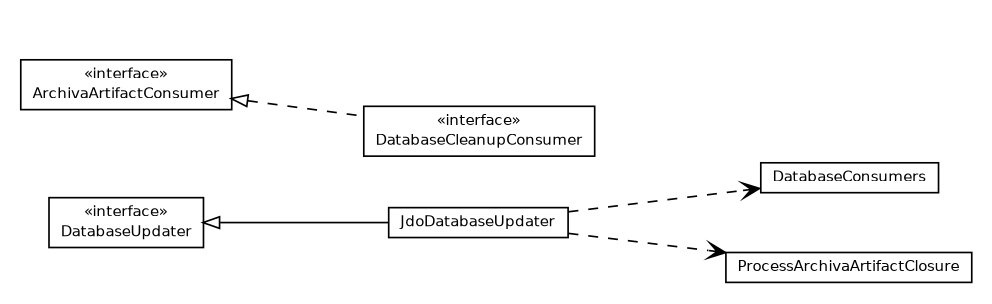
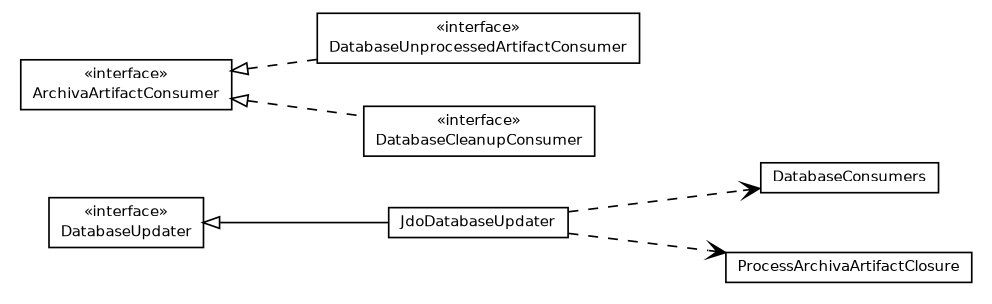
none -> (478, 38)
